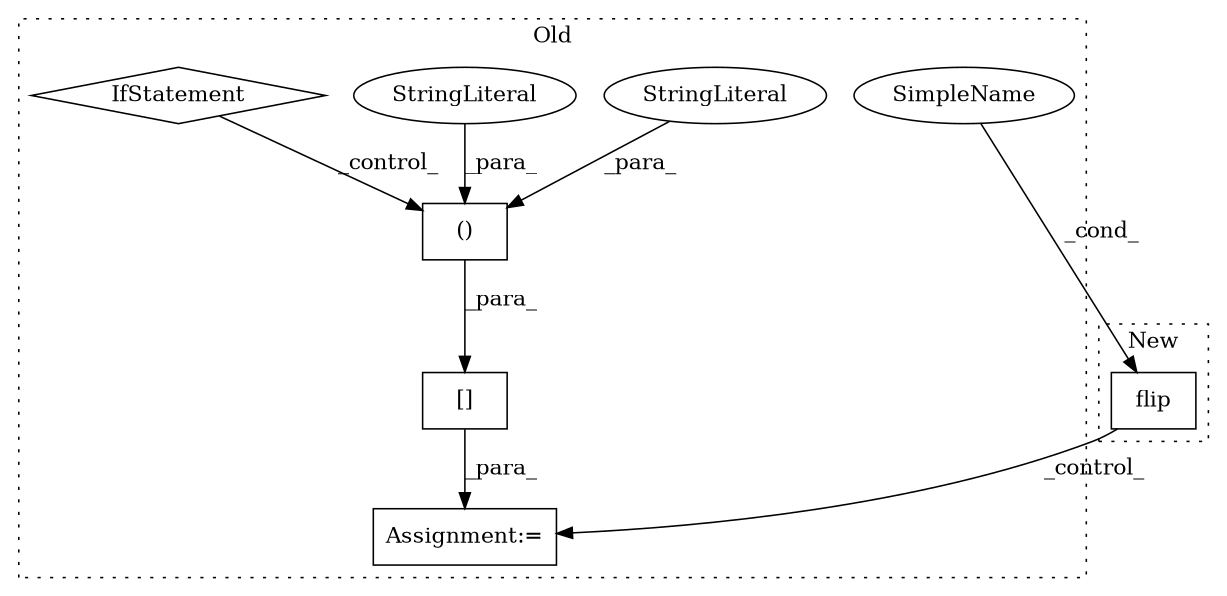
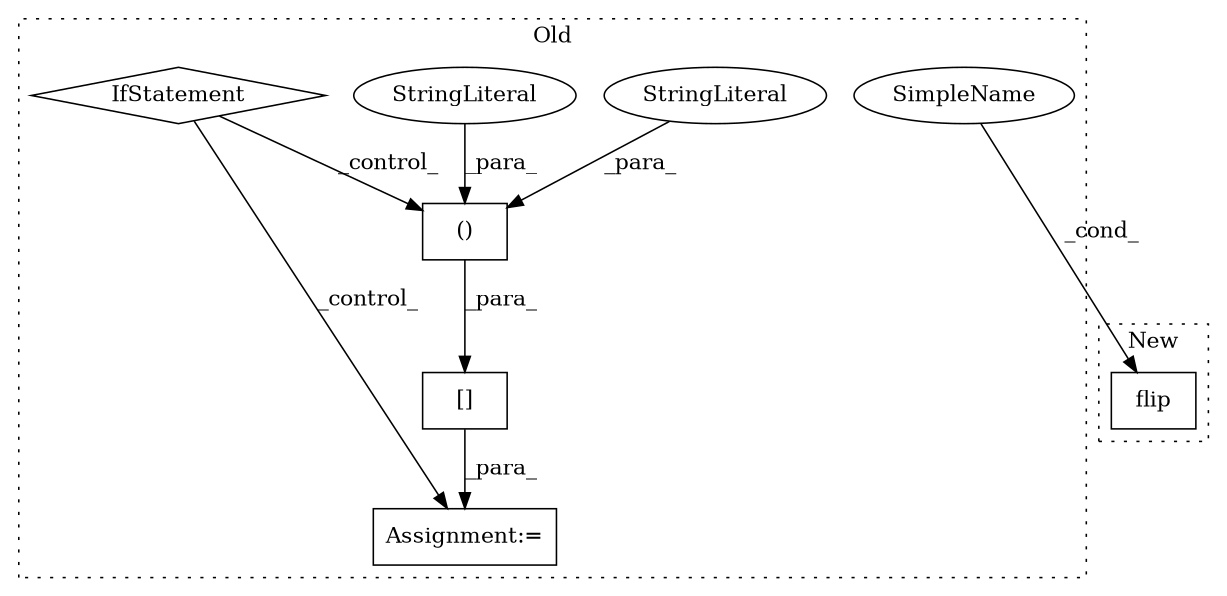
(850, 504) -> (316, 308)
